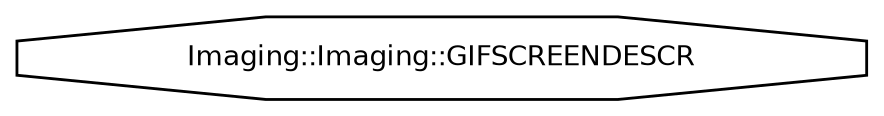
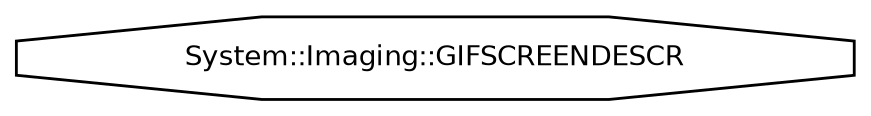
(442, 58) -> (435, 58)
